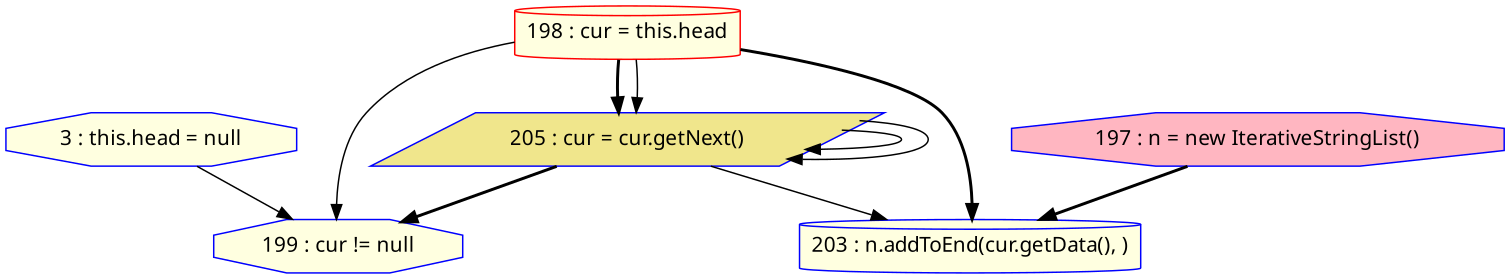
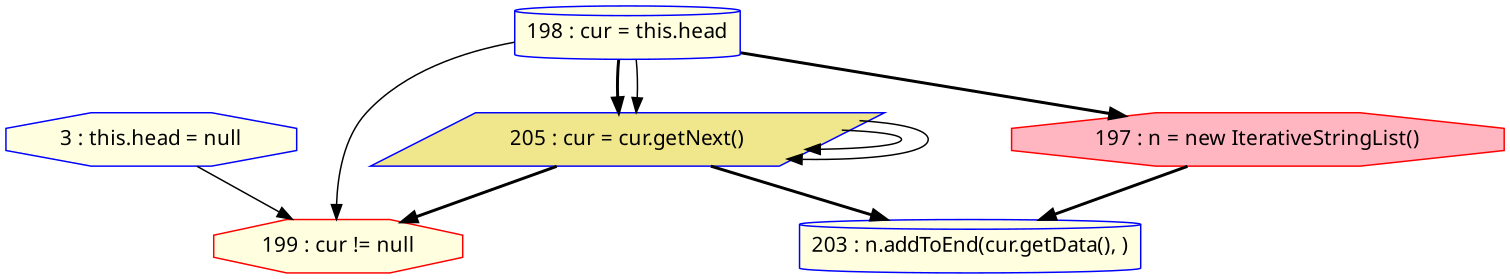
(627, 33) -> (627, 33)
(892, 85) -> (925, 83)
(1258, 139) -> (1258, 139)
(791, 191) -> (791, 191)
(338, 246) -> (338, 246)
